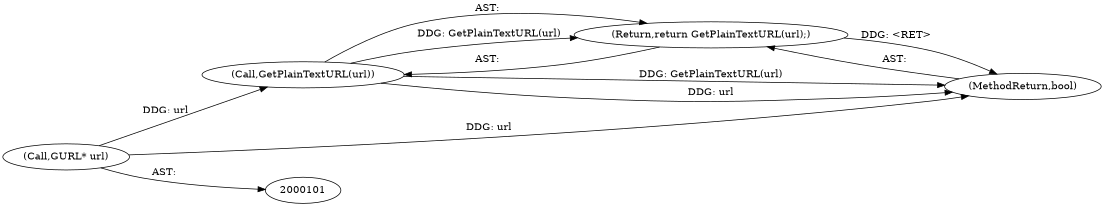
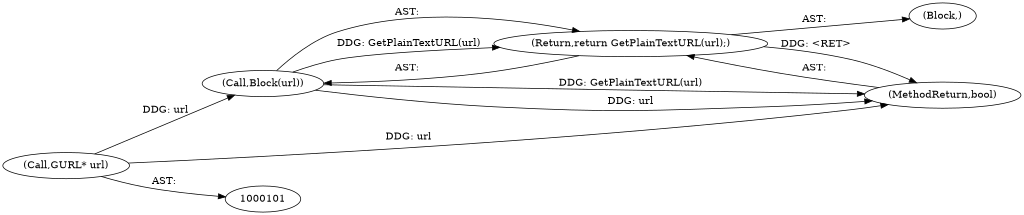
none -> (943, 16)
(303, 75) -> (263, 84)
(303, 190) -> (263, 199)
